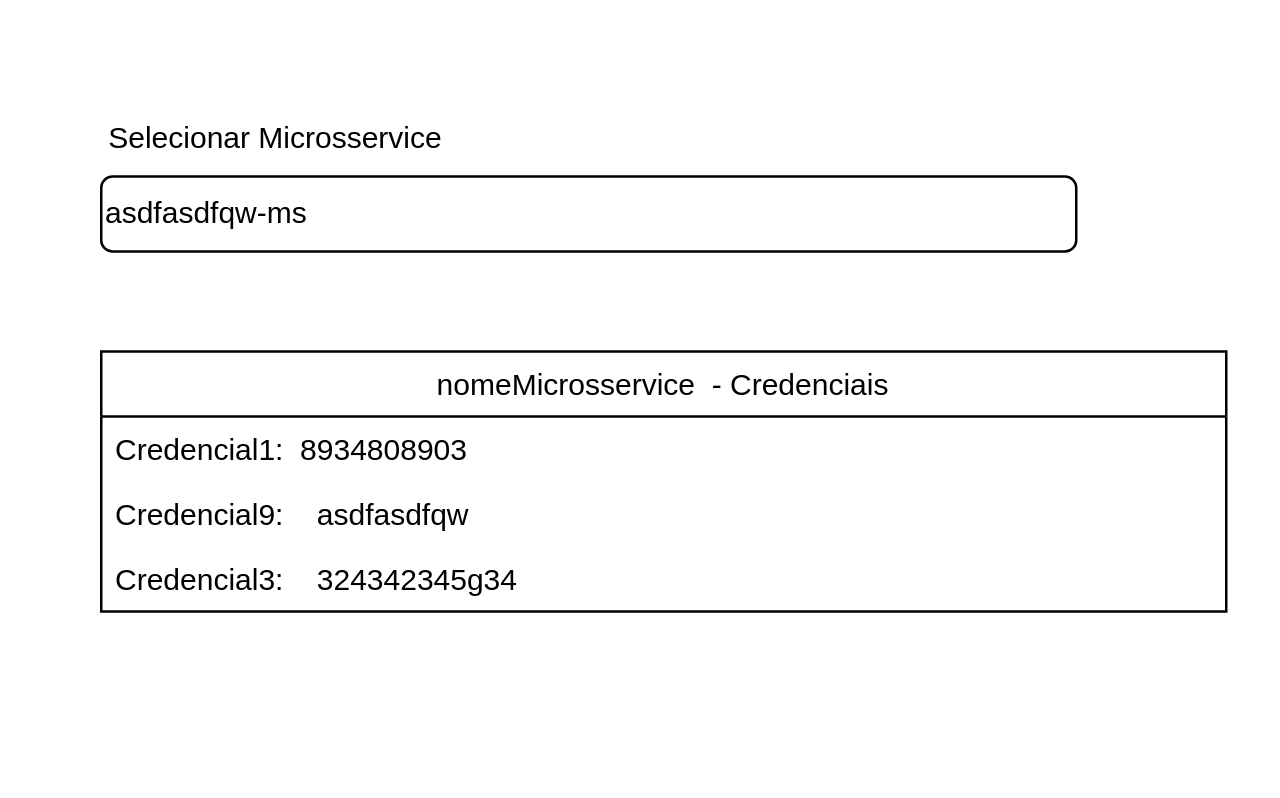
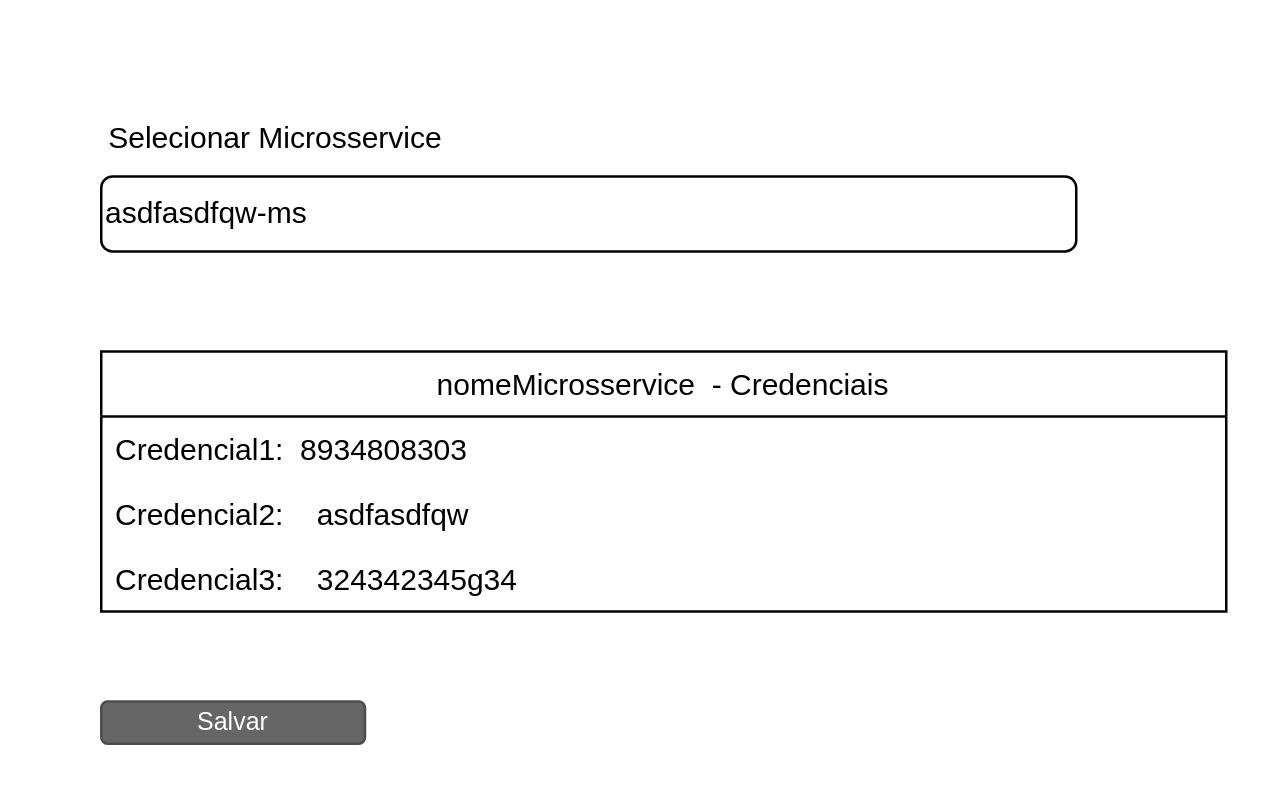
(301, 450) -> (301, 450)
(314, 515) -> (314, 515)
none -> (233, 722)
